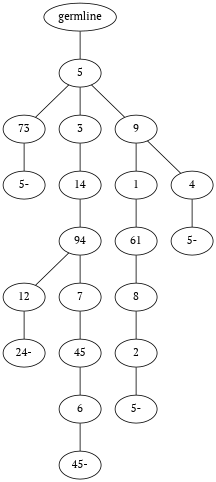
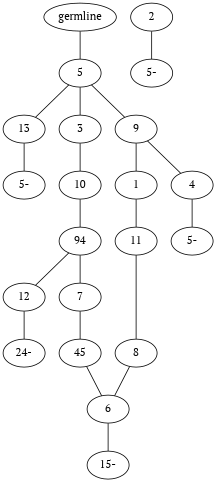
(24, 129) -> (24, 129)
(80, 185) -> (80, 185)
(136, 241) -> (136, 241)
(136, 325) -> (122, 381)
(80, 465) -> (108, 465)
